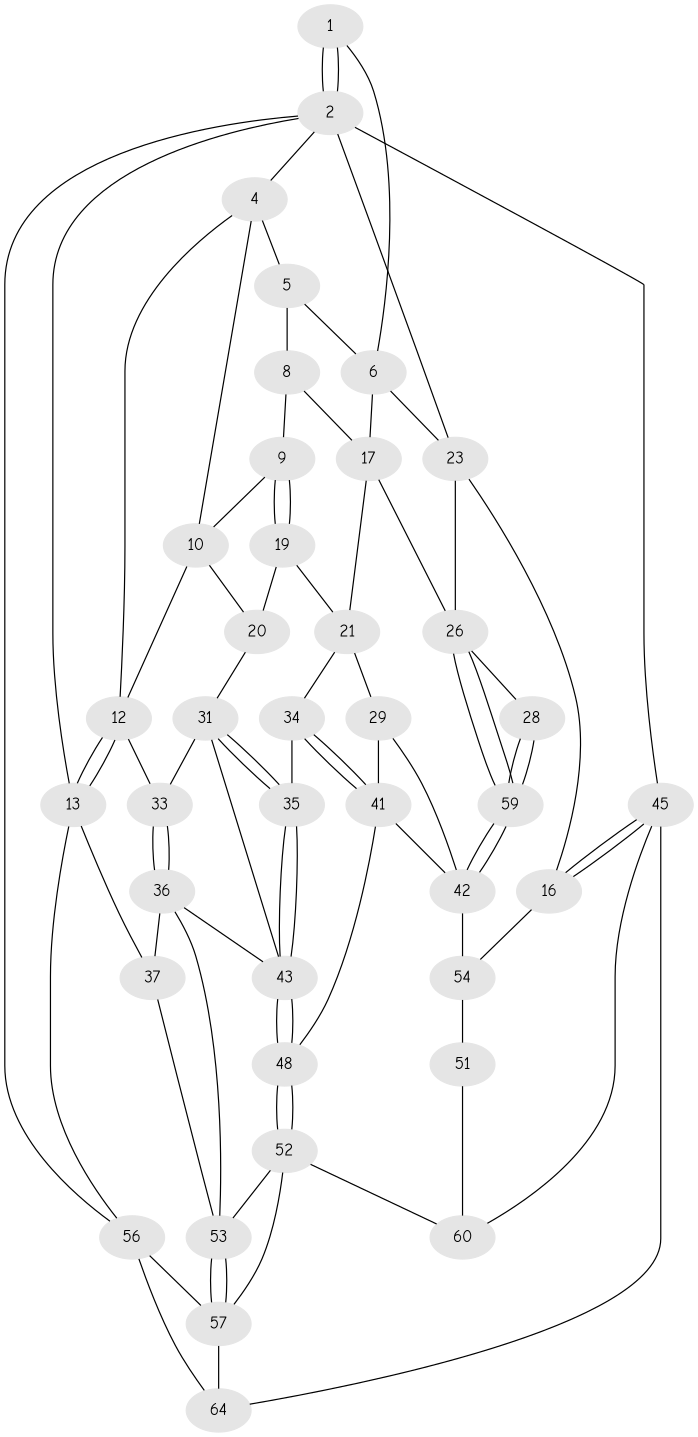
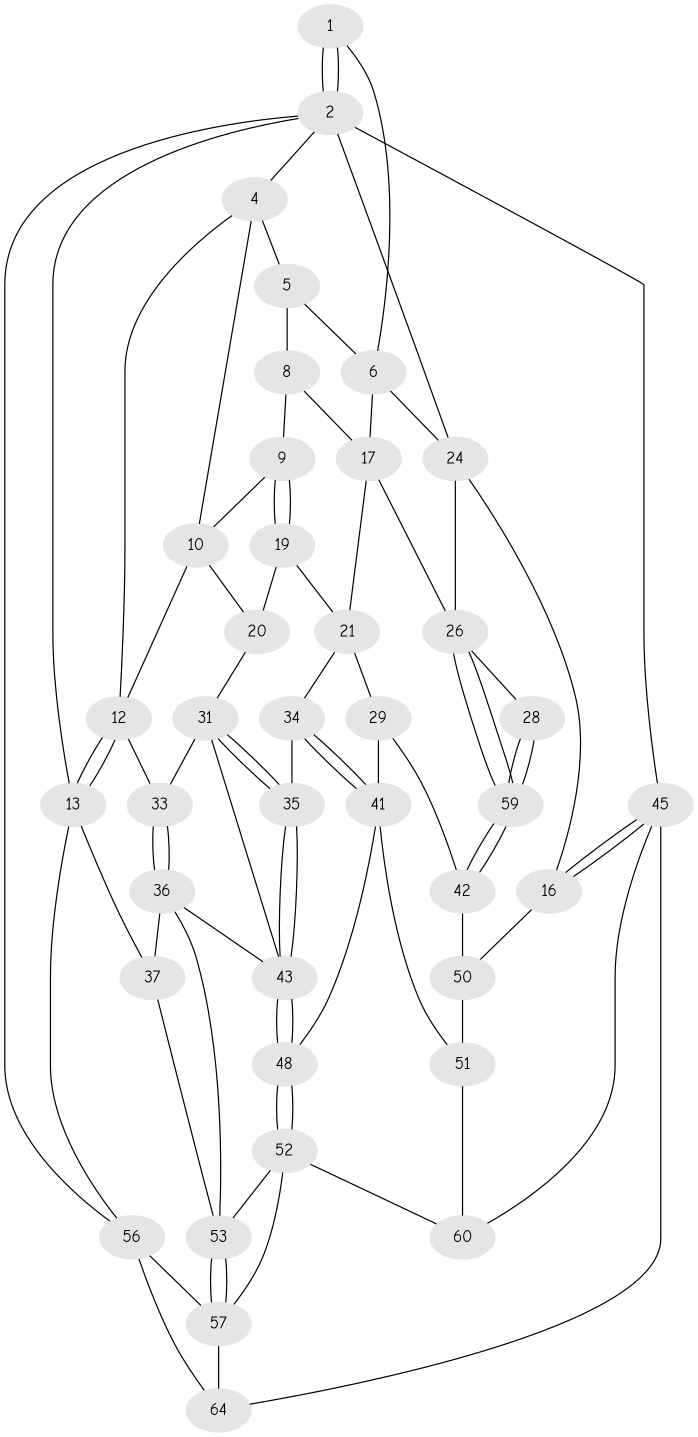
(455, 459) -> (455, 459)
(420, 848) -> (400, 940)
(463, 978) -> (463, 978)
